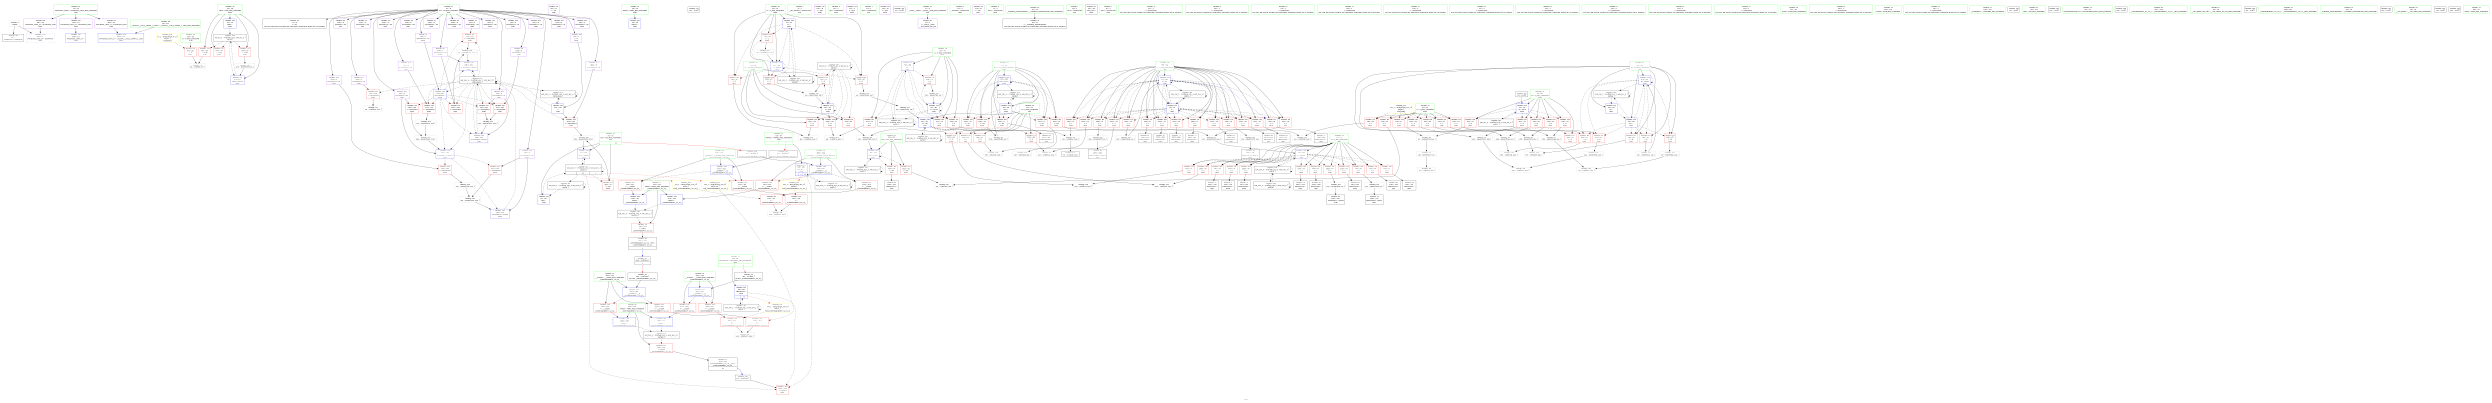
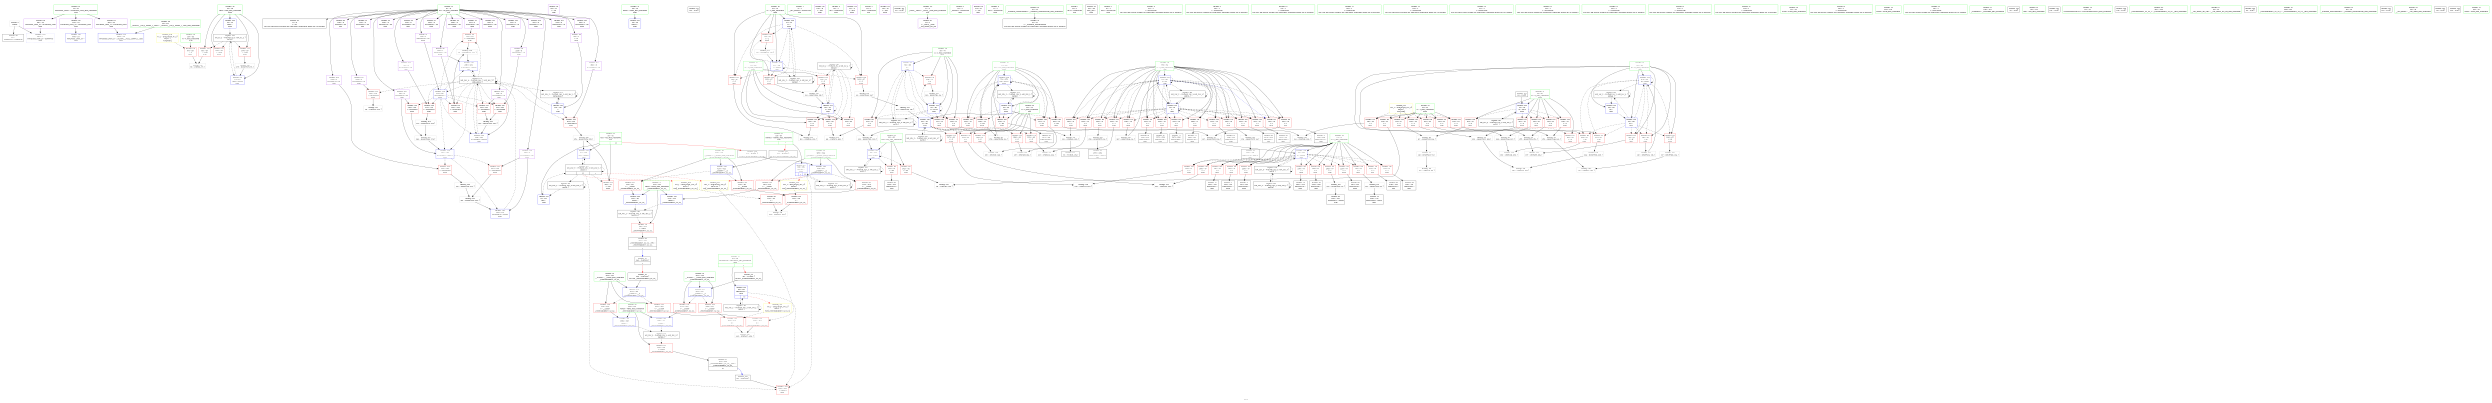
(1522, 100) -> (1522, 100)
none -> (1017, 138)
